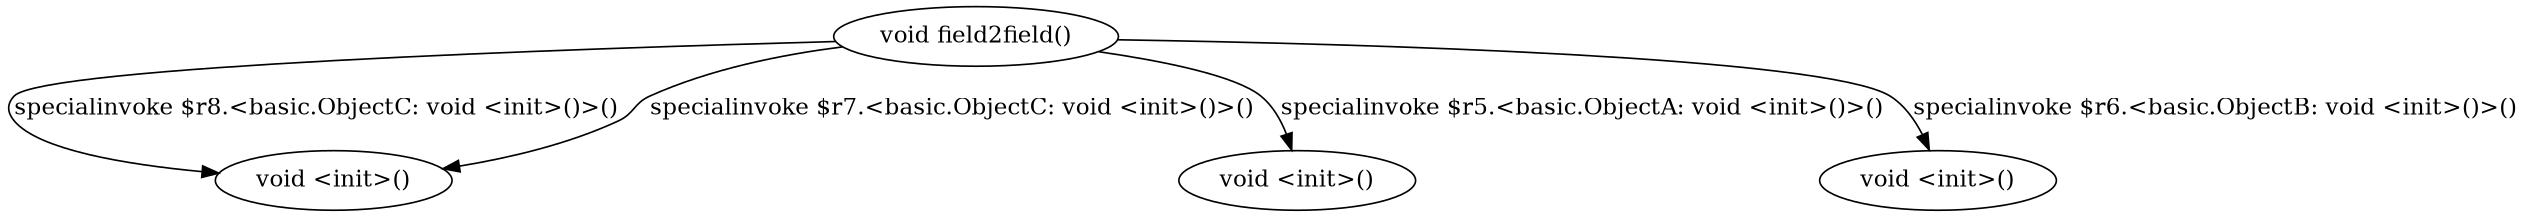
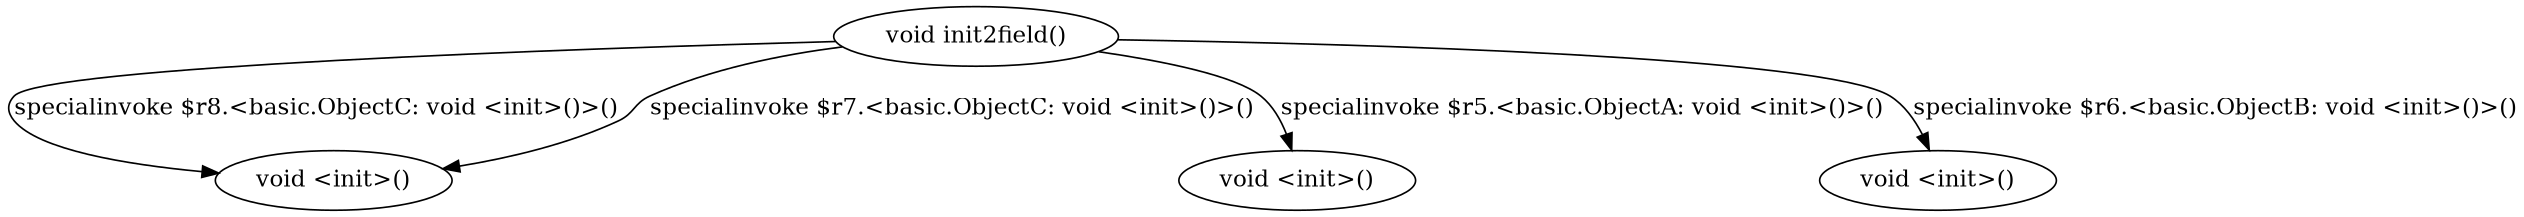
(976, 36) -> (976, 36)
